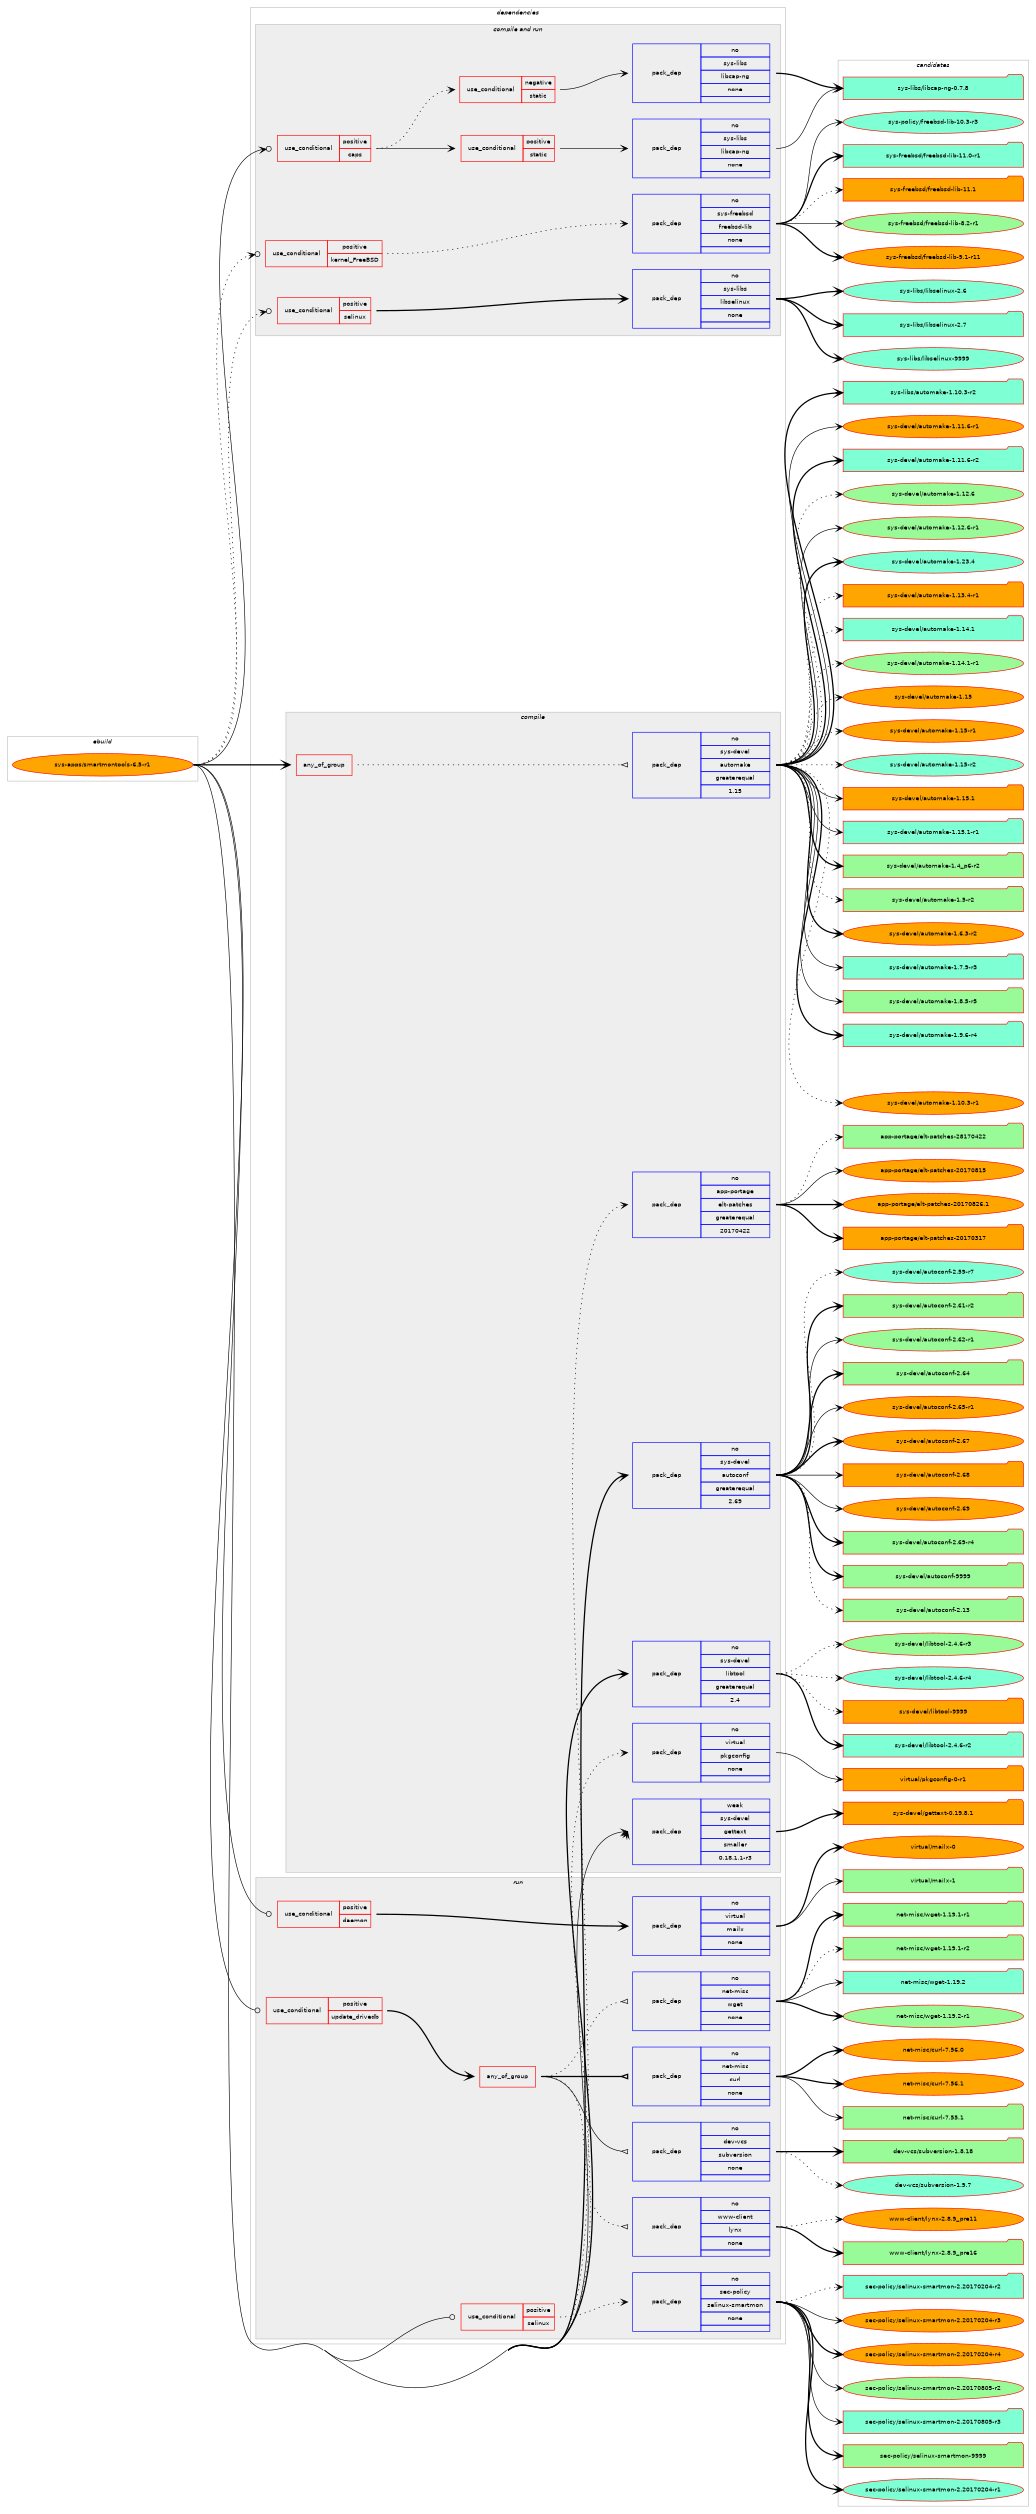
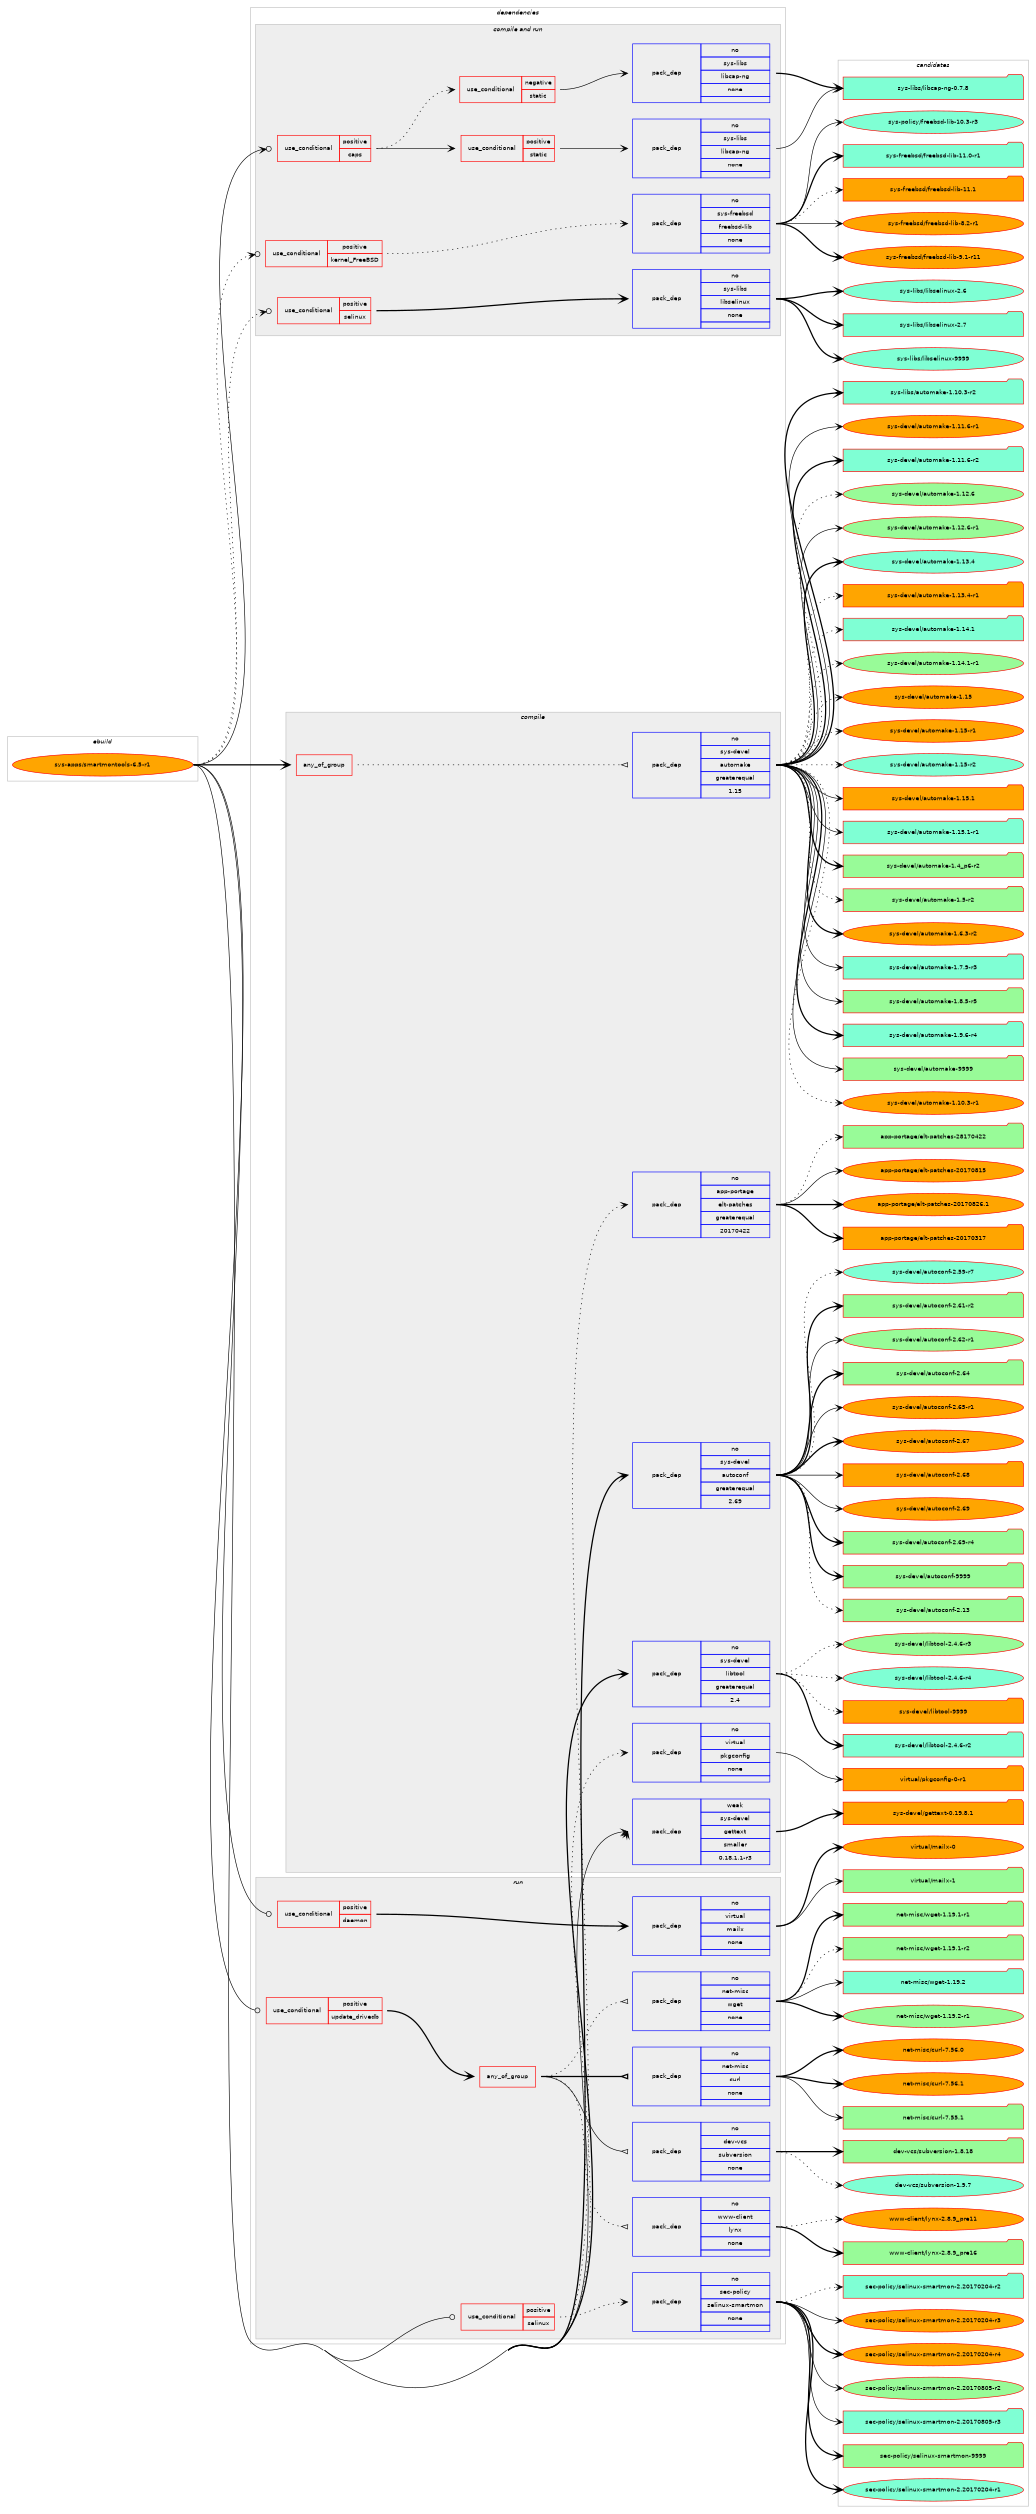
(933, 224) -> (933, 224)
(933, 562) -> (933, 562)
none -> (933, 1069)
